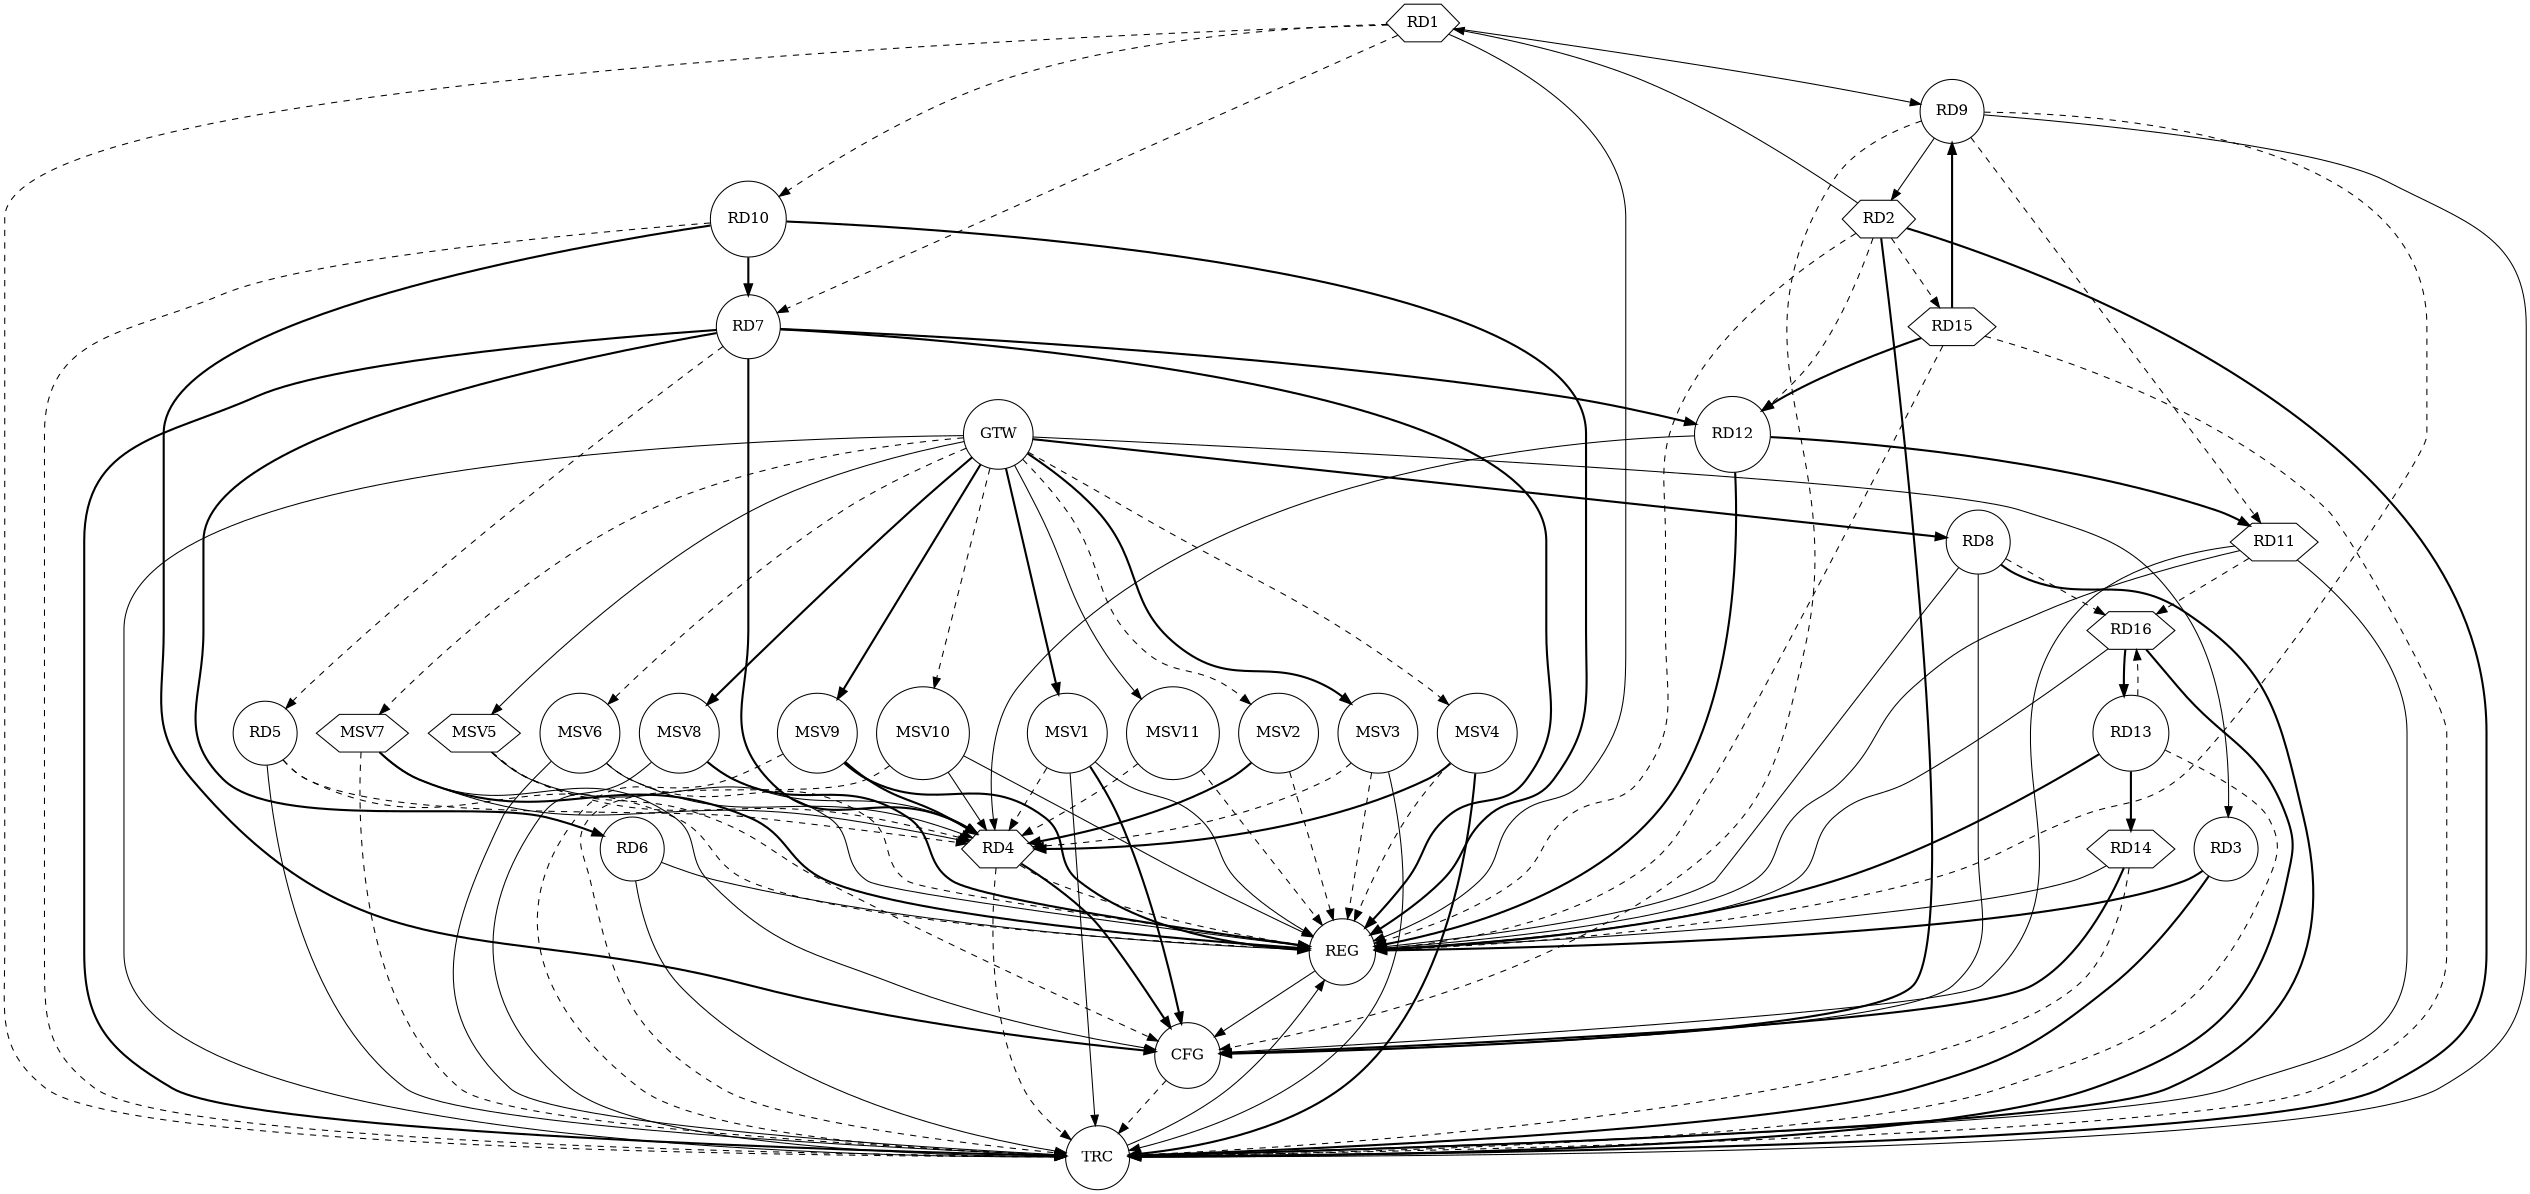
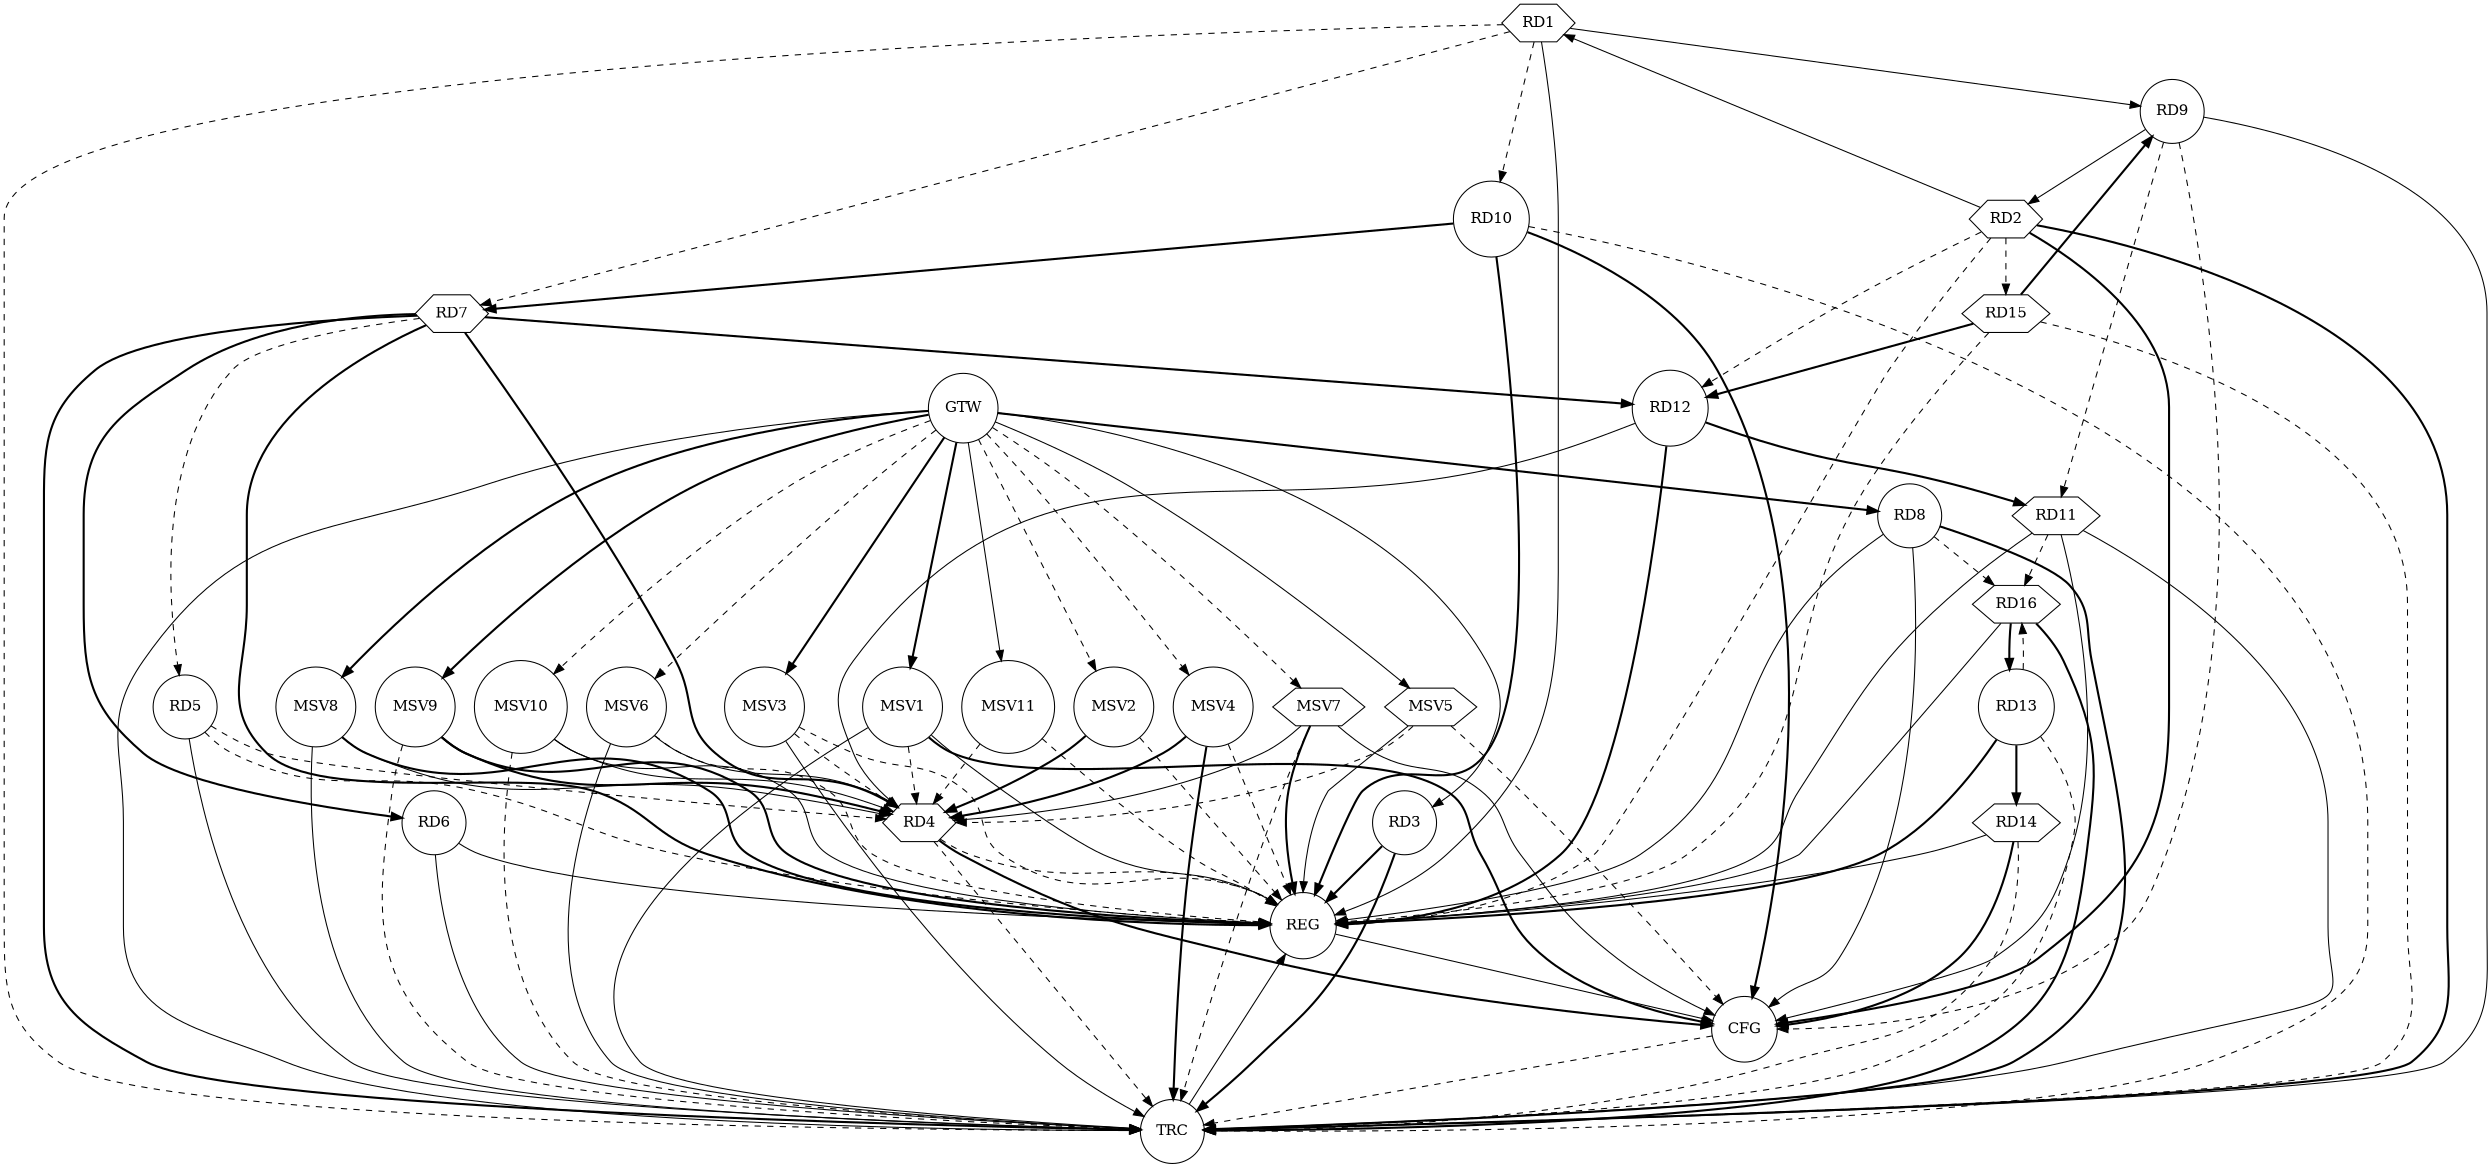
(748, 327) -> (452, 314)
(2290, 645) -> none
